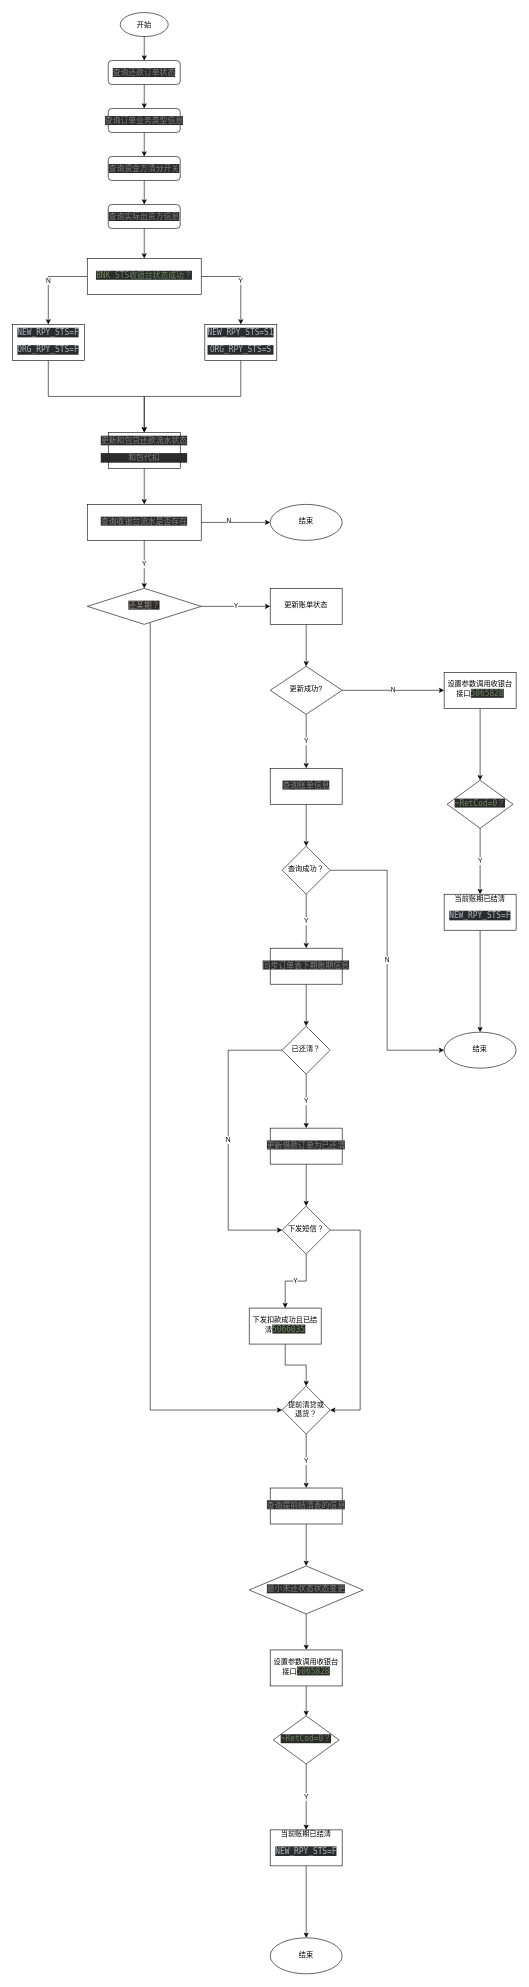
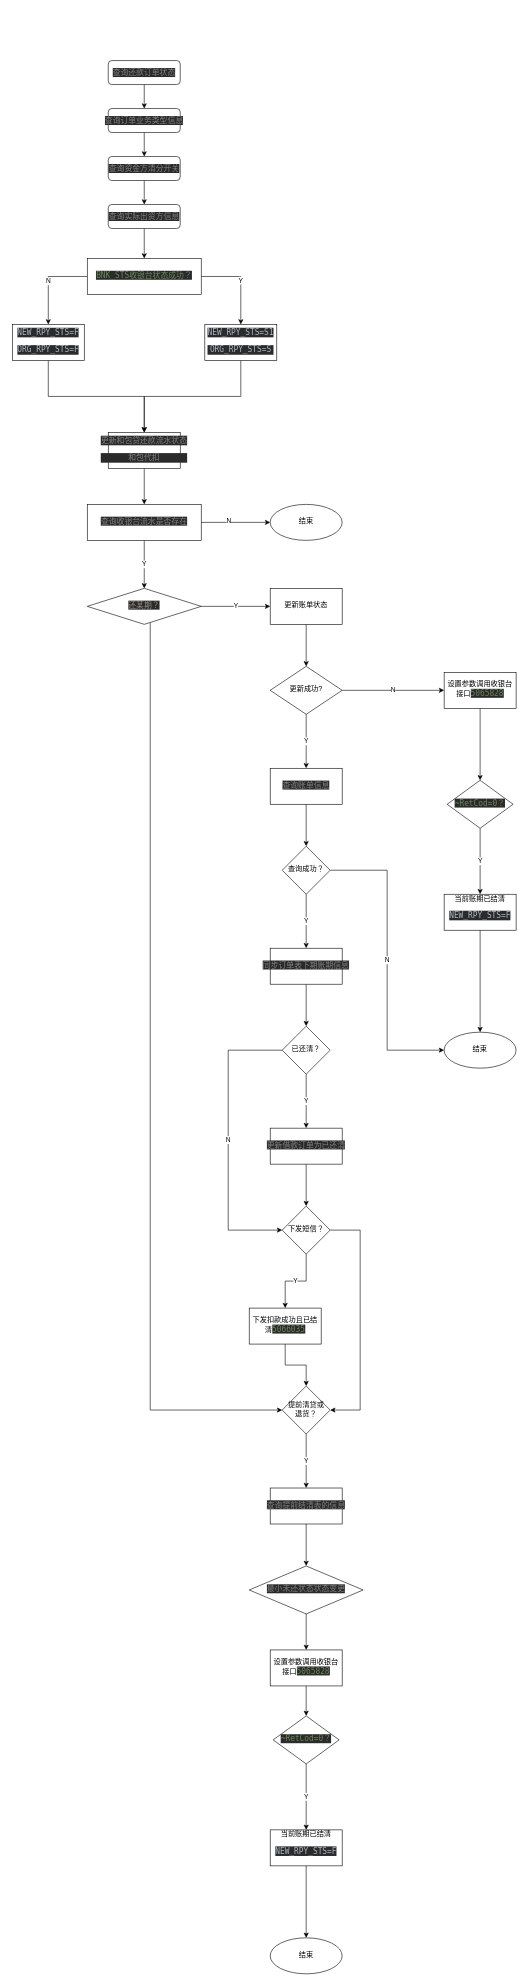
(144, 24) -> none
(144, 37) -> none
